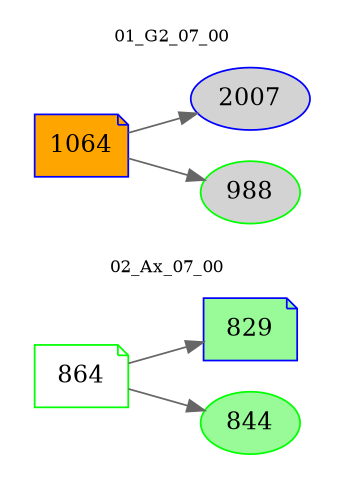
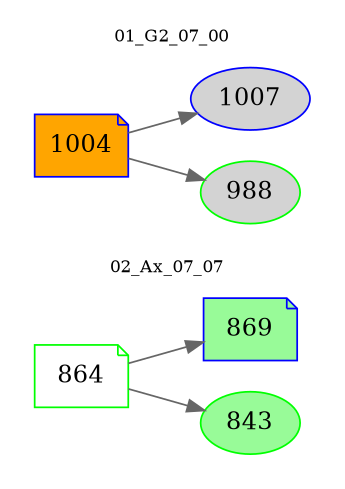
(250, 99) -> (250, 99)
(81, 146) -> (81, 146)
(167, 268) -> (167, 268)
(250, 329) -> (250, 329)
(250, 423) -> (250, 423)
